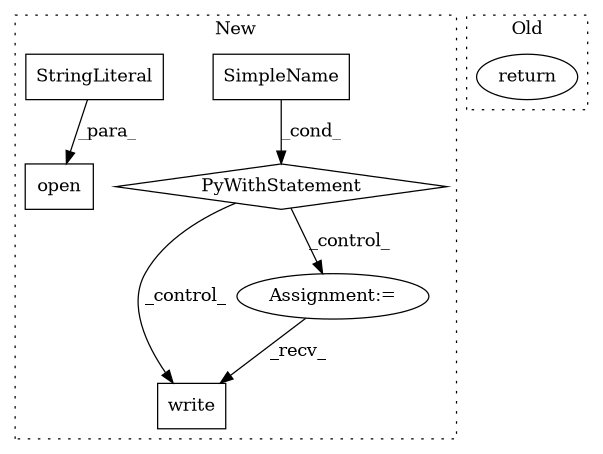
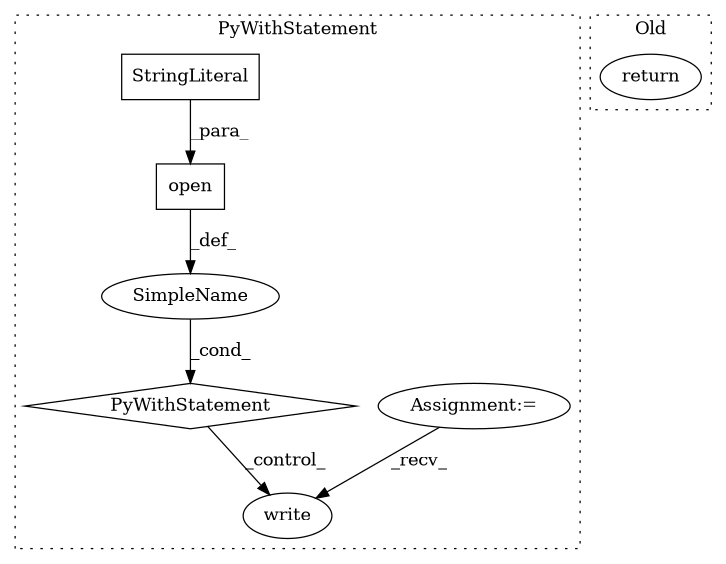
(236, 30) -> (298, 30)
(281, 77) -> (190, 296)
none -> (190, 235)
(304, 235) -> none
(192, 406) -> (288, 516)
